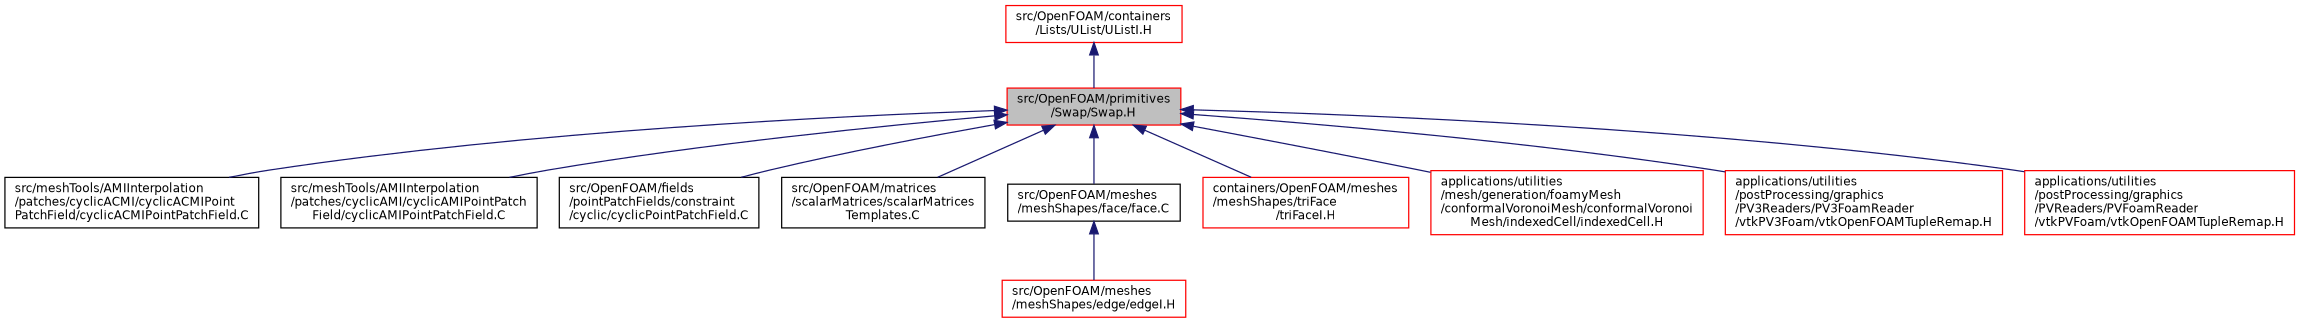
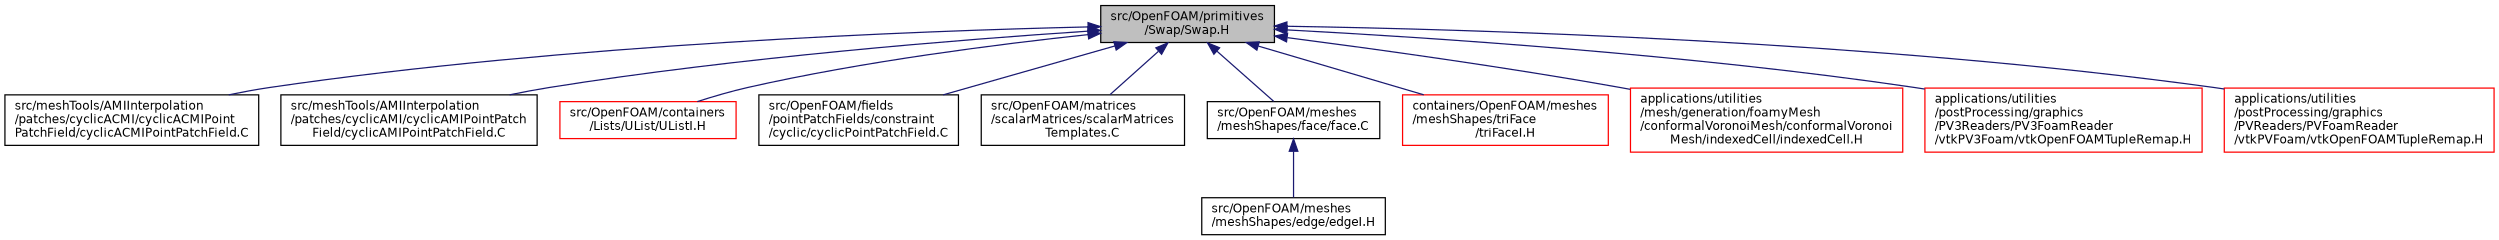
(1094, 72) -> (891, 60)
(1094, 107) -> (1188, 24)
(1094, 299) -> (1294, 216)
